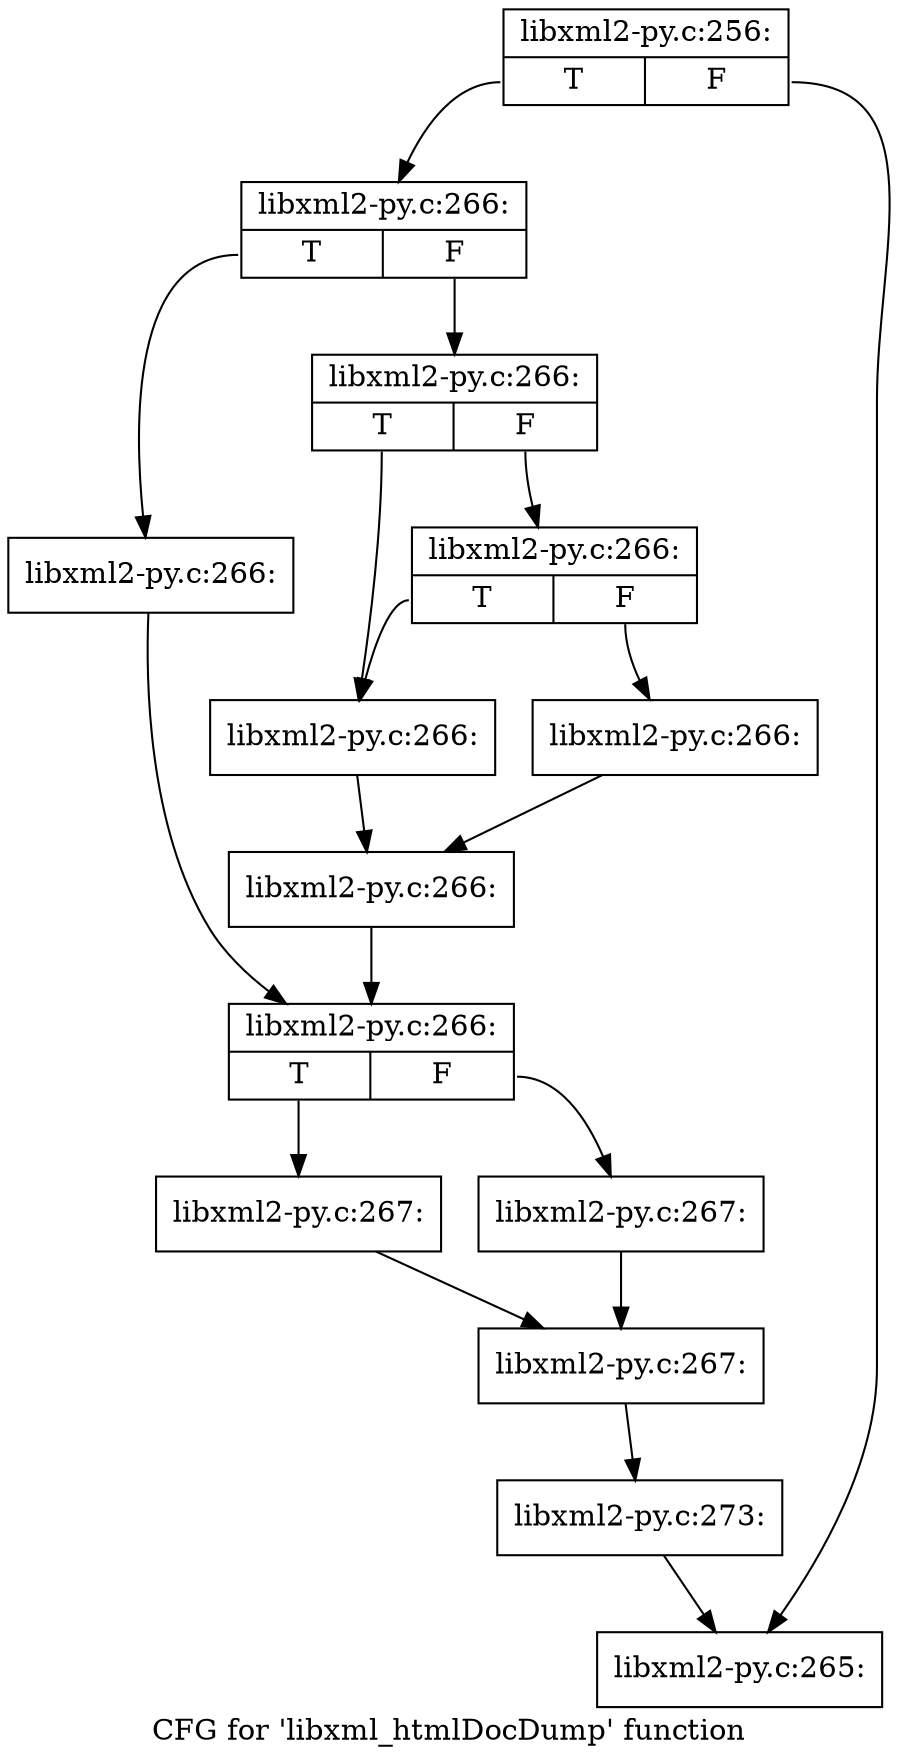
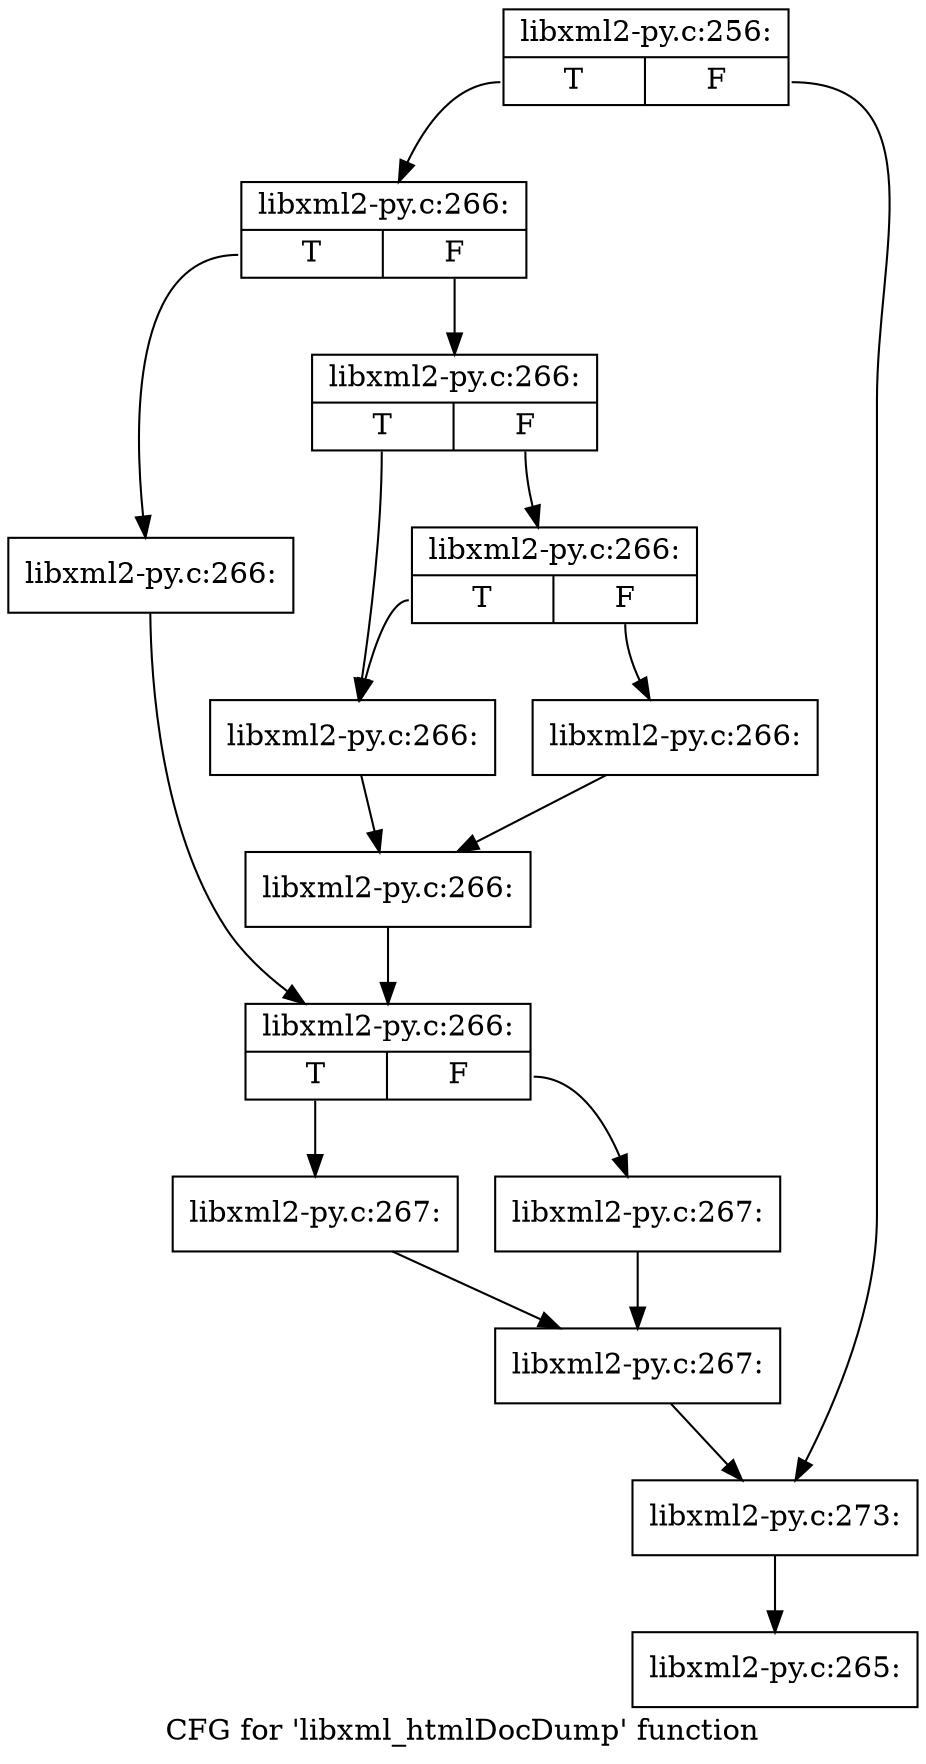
(877, 830) -> (877, 749)
